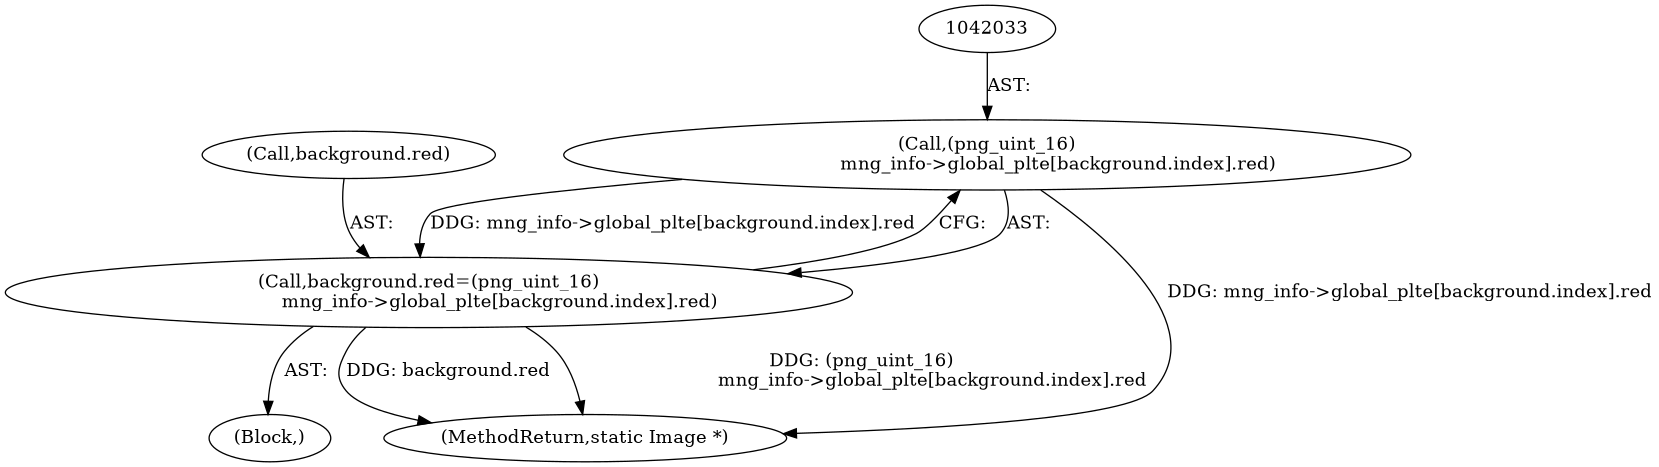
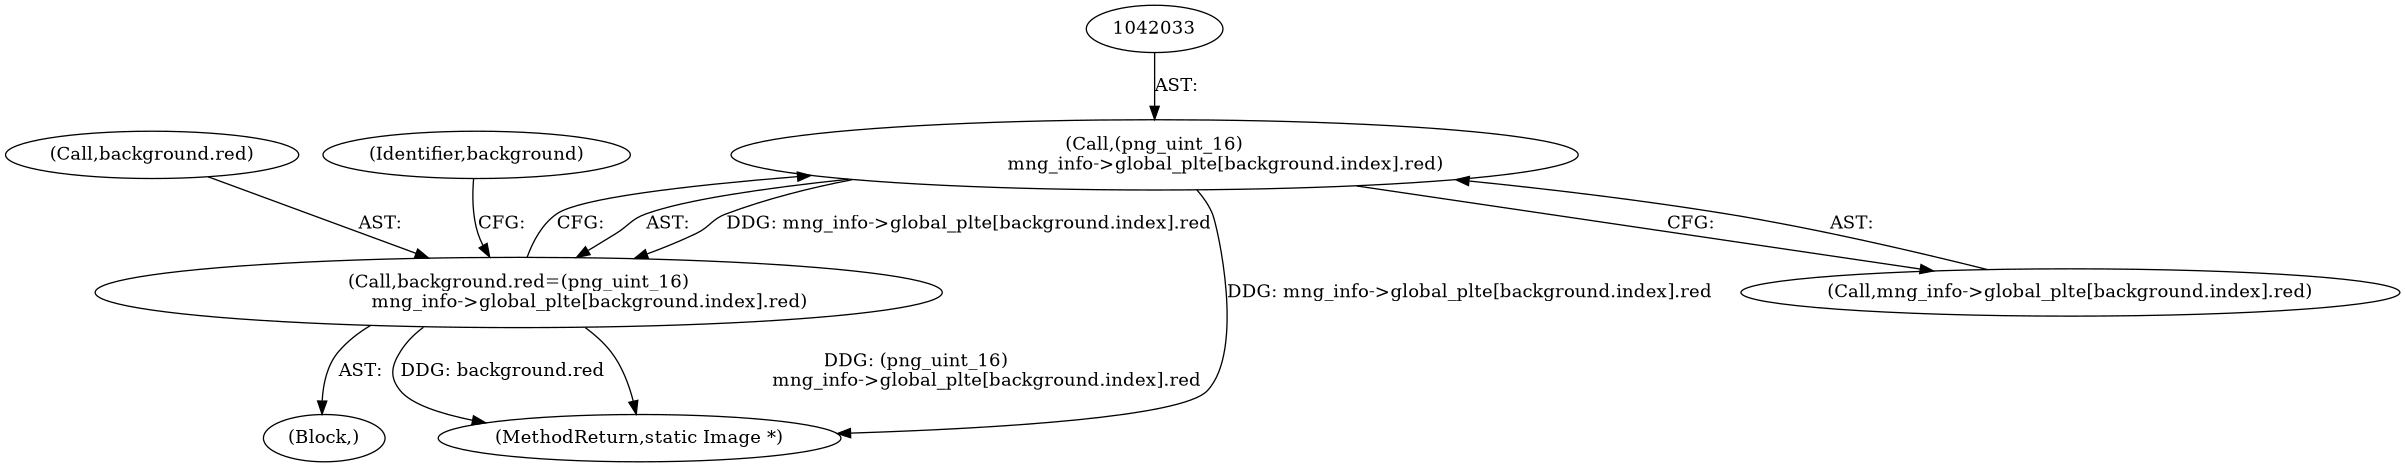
none -> (477, 155)
none -> (2070, 292)
